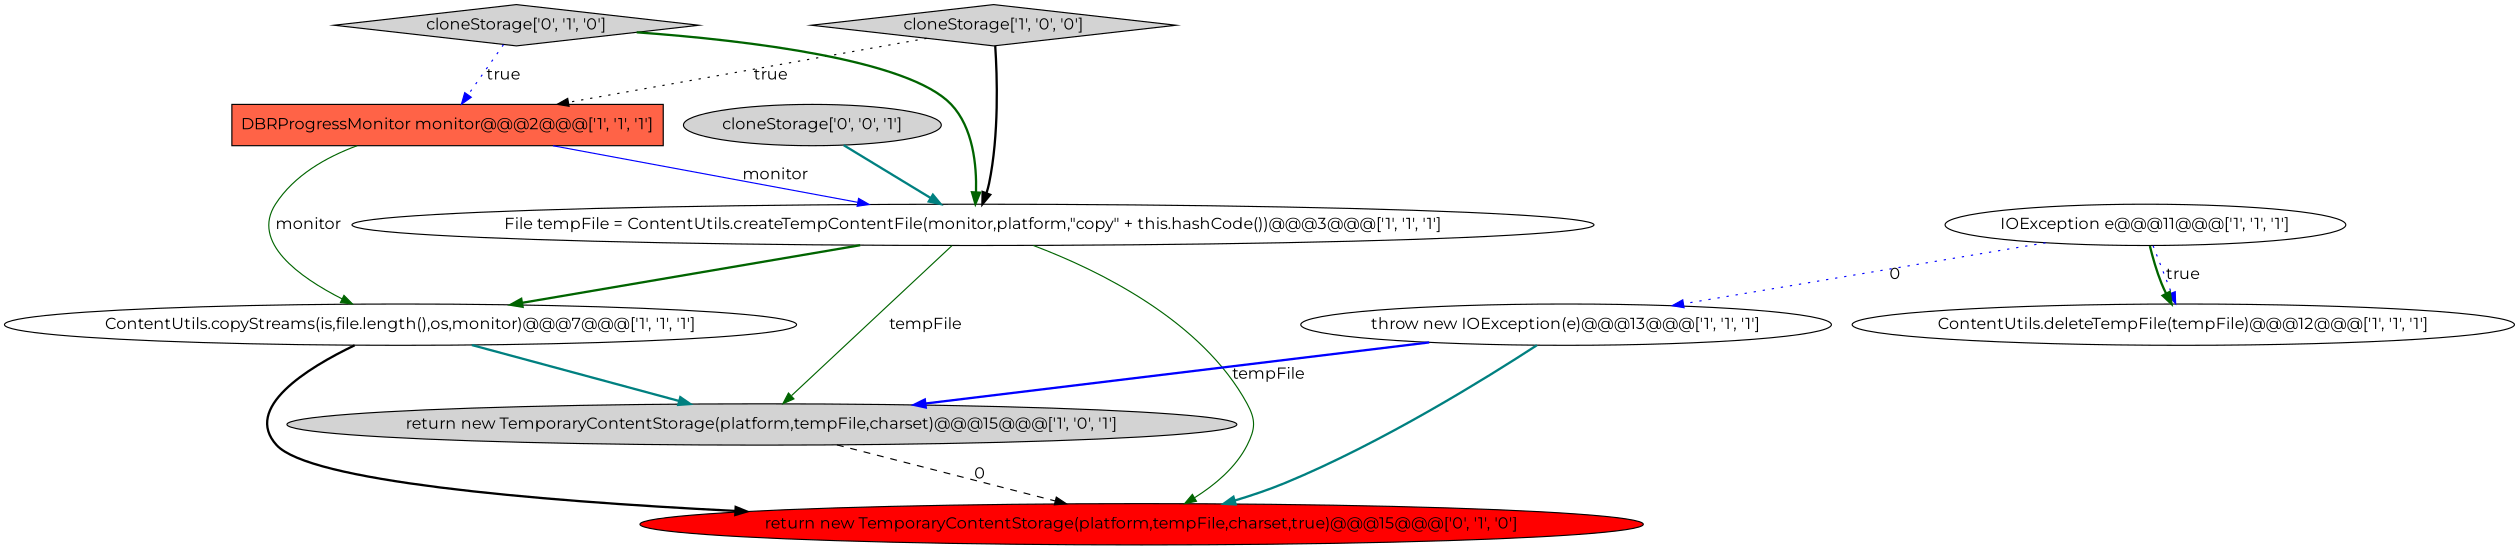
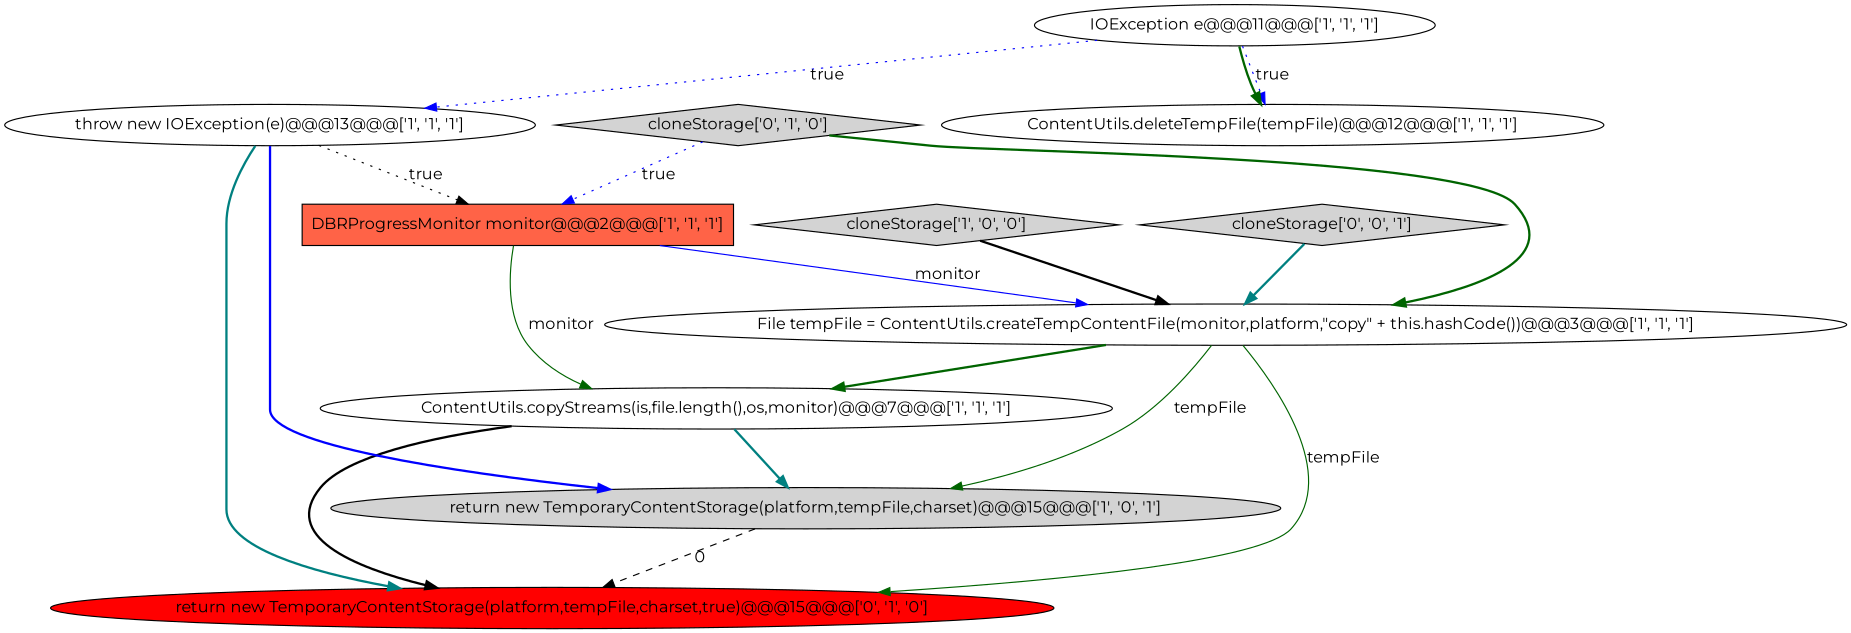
(748, 70) -> (388, 173)
(812, 125) -> (1322, 225)
(1895, 275) -> (828, 75)
